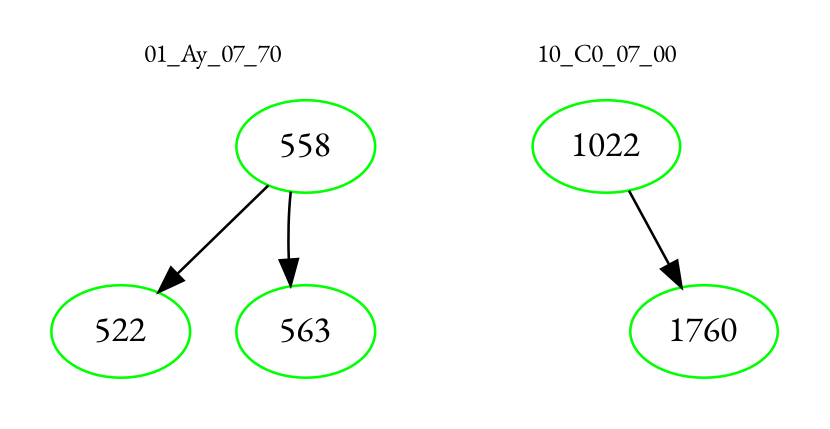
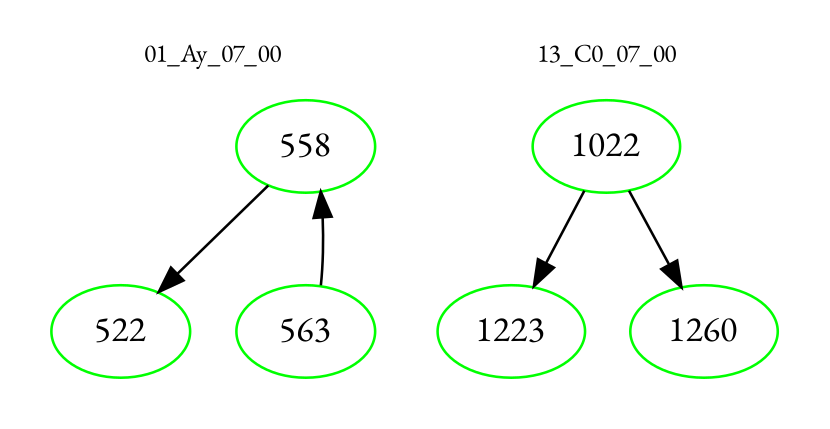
(213, 55) -> (213, 55)
(608, 55) -> (608, 55)
(289, 226) -> (323, 252)
none -> (511, 331)
(704, 331) -> (704, 331)
